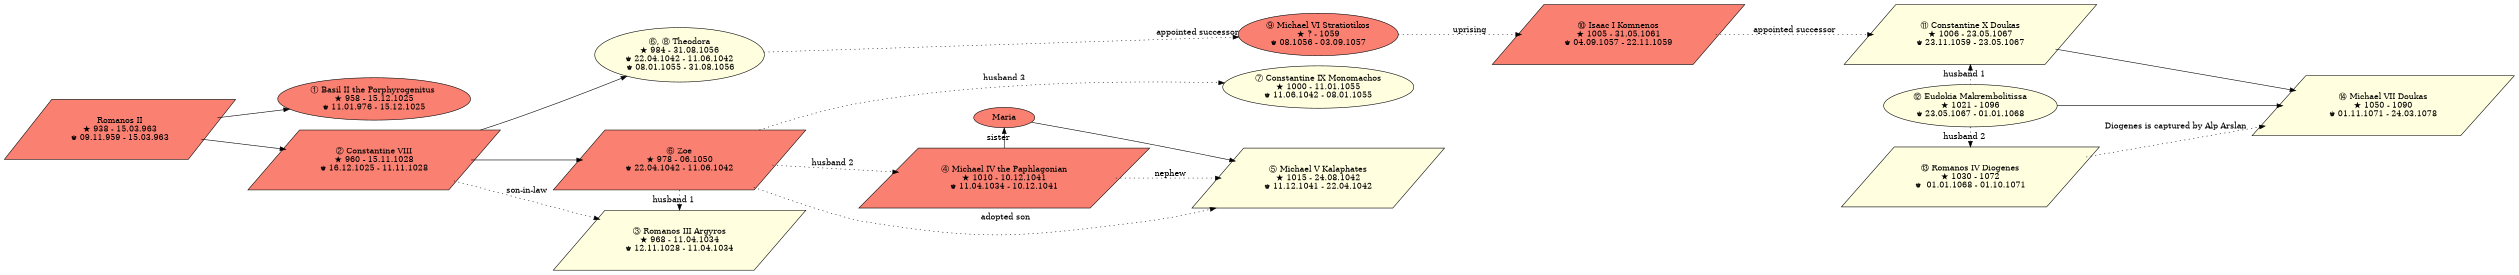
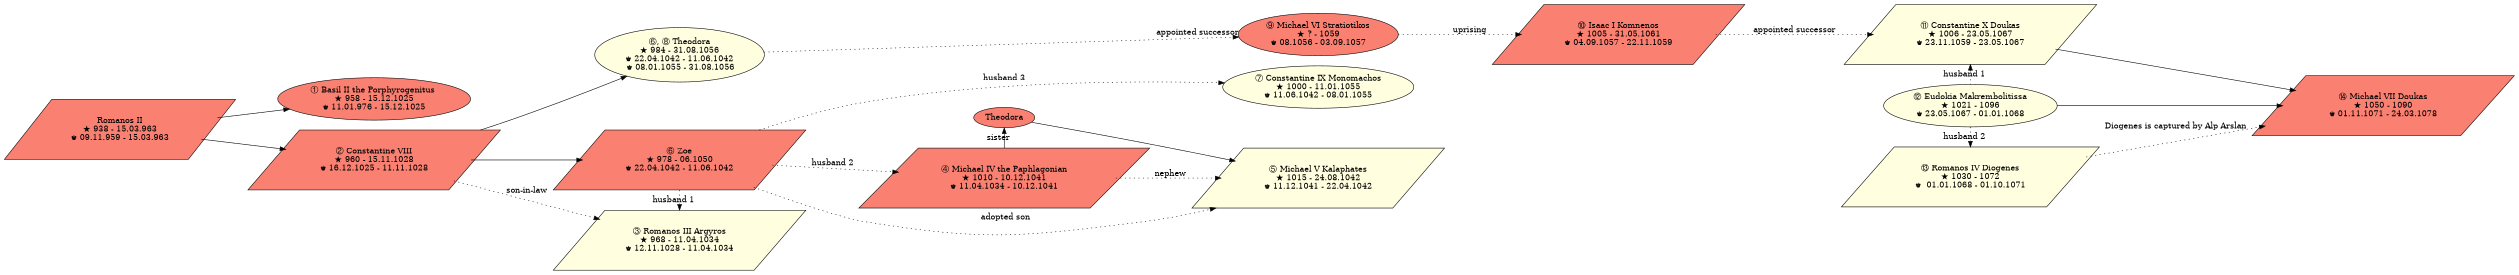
(2383, 106) -> (2383, 106)
(1004, 118) -> (1004, 118)
